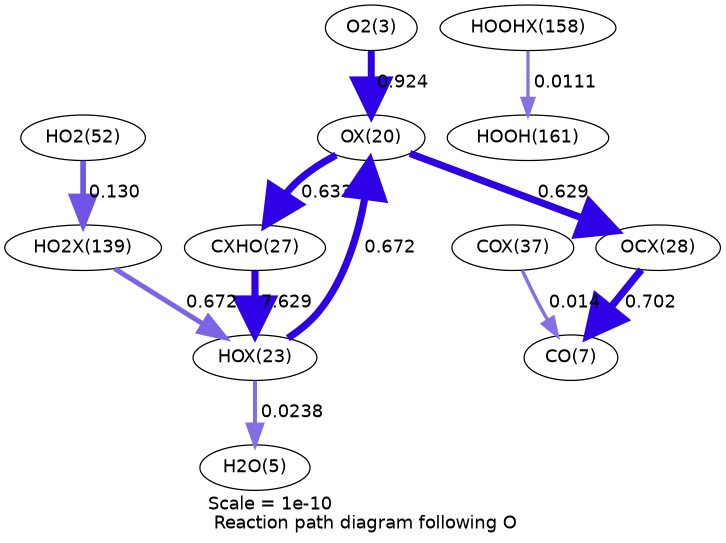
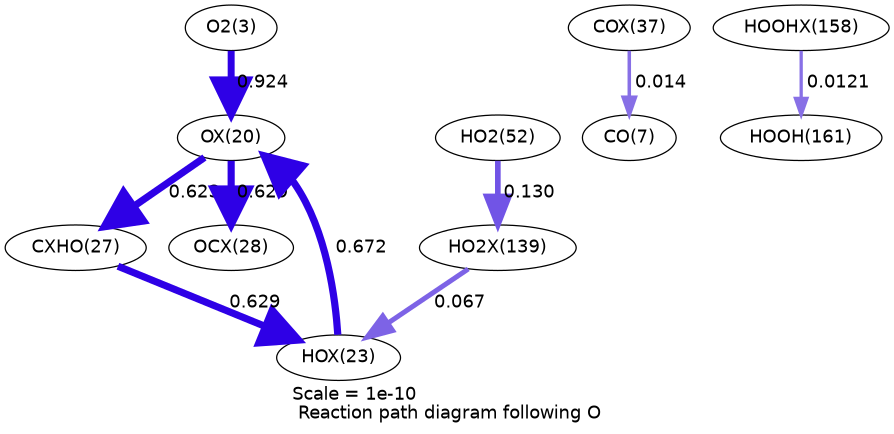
(563, 83) -> (836, 83)
(324, 193) -> (192, 193)
(626, 289) -> none
(209, 303) -> (457, 303)
(284, 303) -> (253, 303)
(255, 468) -> none
